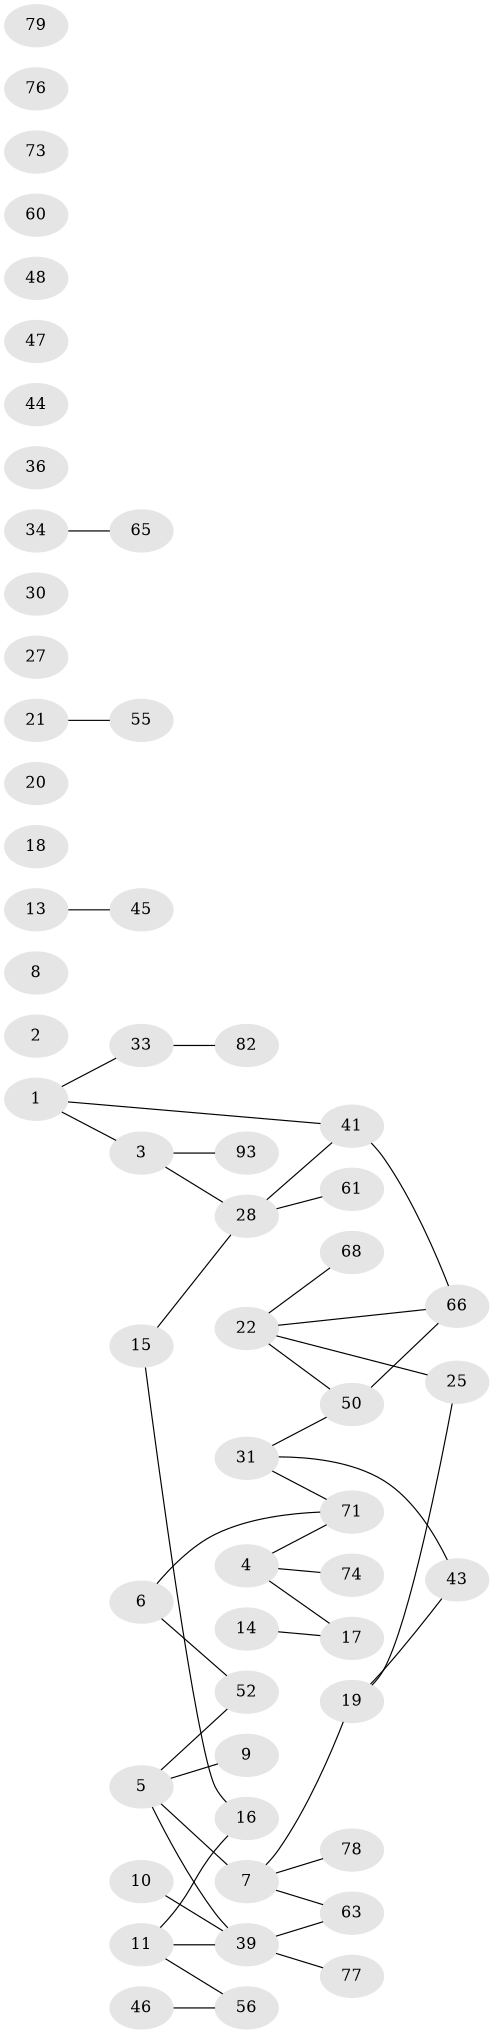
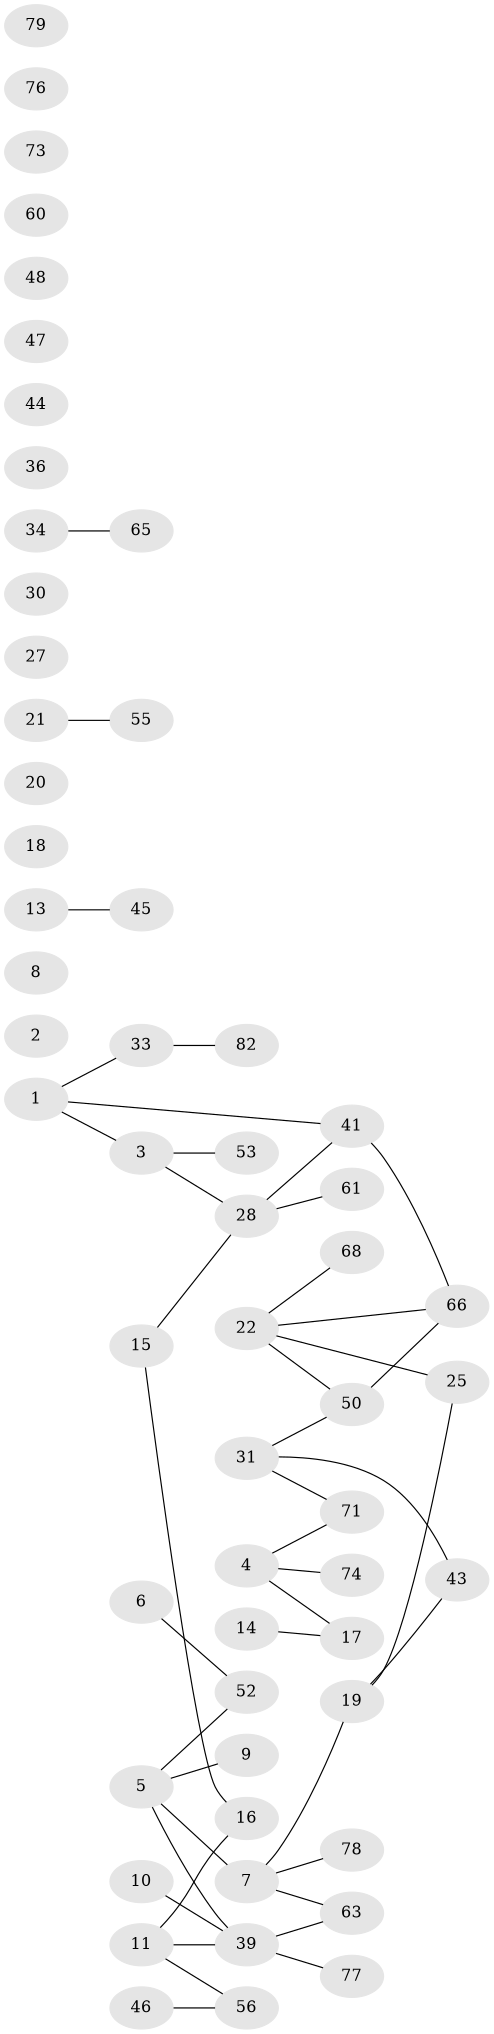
(247, 1153) -> (247, 1153)
(230, 1528) -> none
